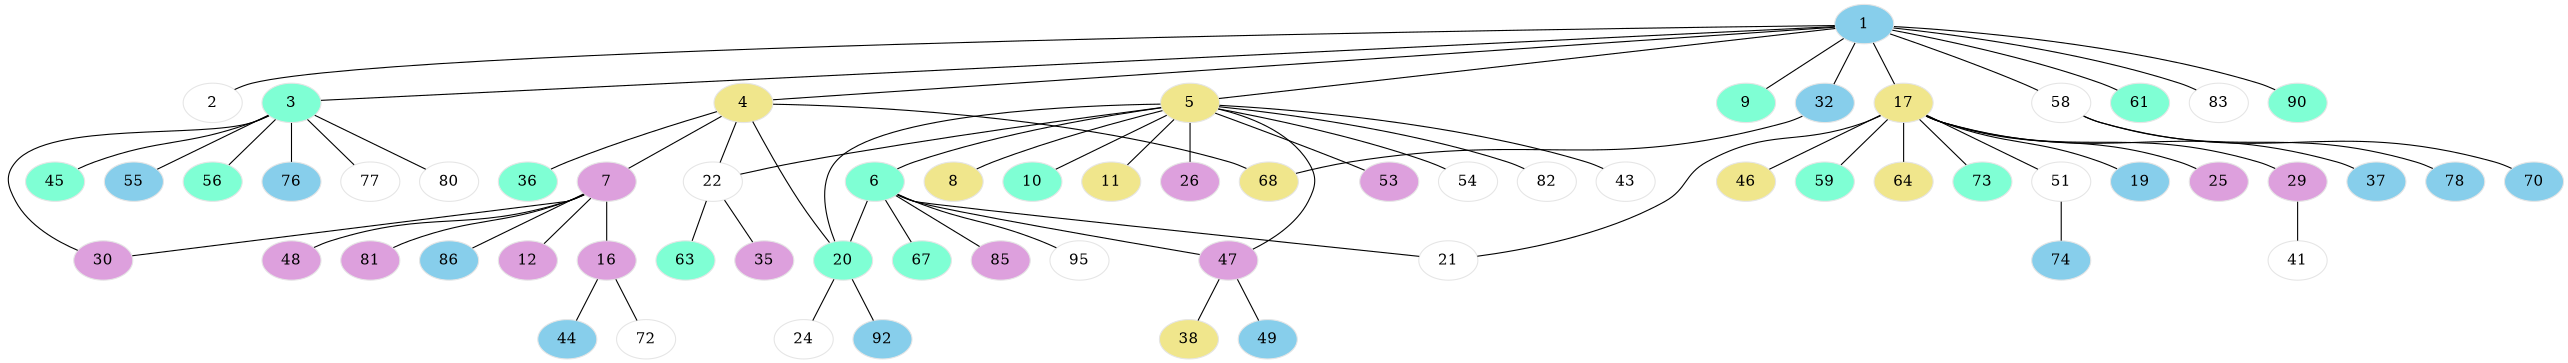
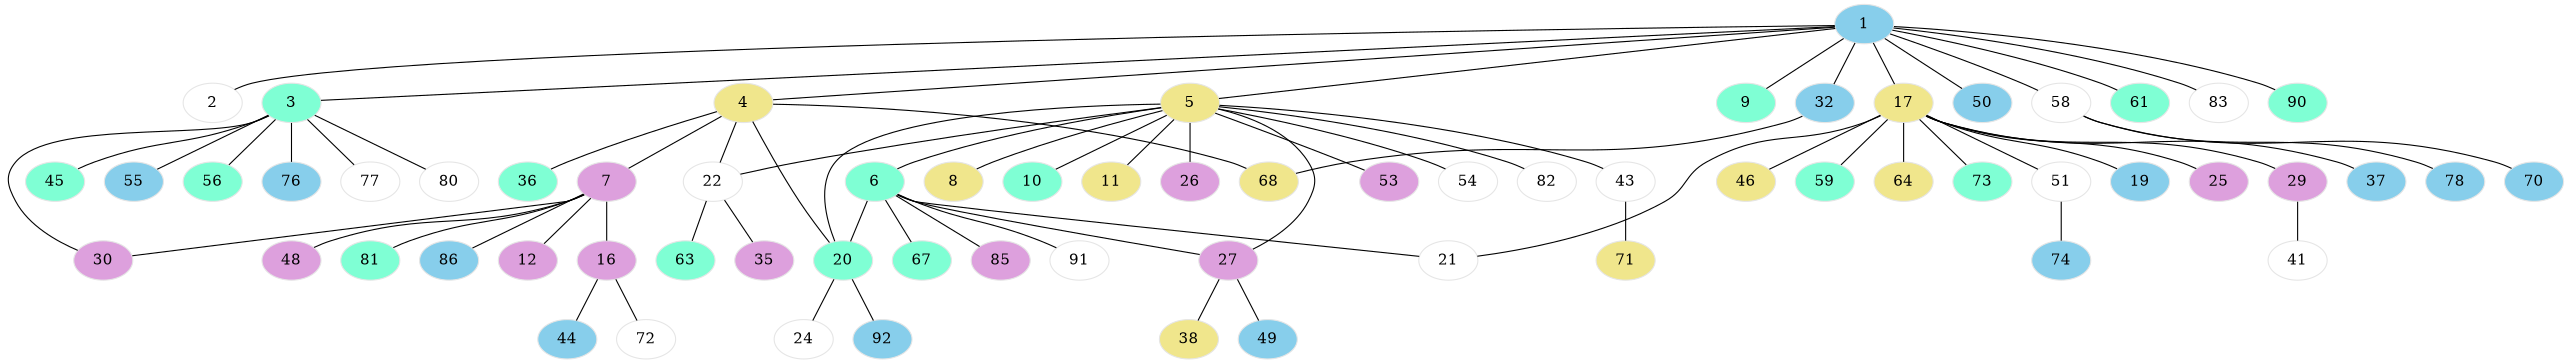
none -> (1982, 103)
(370, 260) -> (370, 260)
(1079, 260) -> (1079, 260)
(1228, 260) -> (1228, 260)
none -> (1626, 260)
